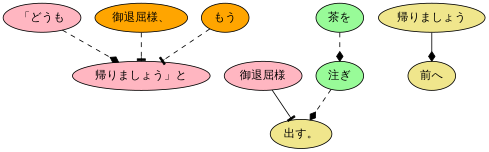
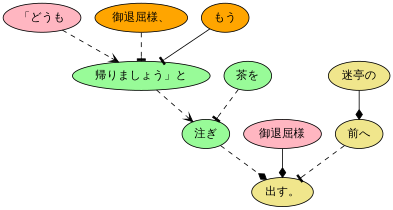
(432, 18) -> (359, 76)
(340, 42) -> (228, 103)
(86, 44) -> (87, 44)
(187, 44) -> (187, 44)
(141, 76) -> (141, 76)
none -> (172, 103)
(281, 103) -> (283, 158)
none -> (323, 161)
